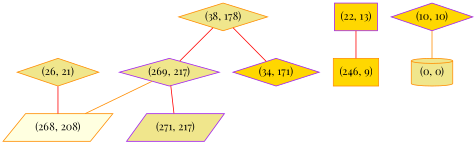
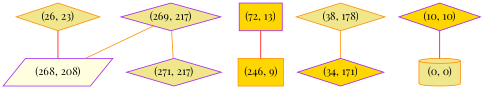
(356, 17) -> (261, 17)
(196, 44) -> none
(250, 45) -> (341, 45)
(432, 45) -> (440, 45)
(58, 72) -> (58, 17)
(172, 100) -> (172, 45)
(58, 127) -> (58, 72)
(175, 127) -> (174, 72)
